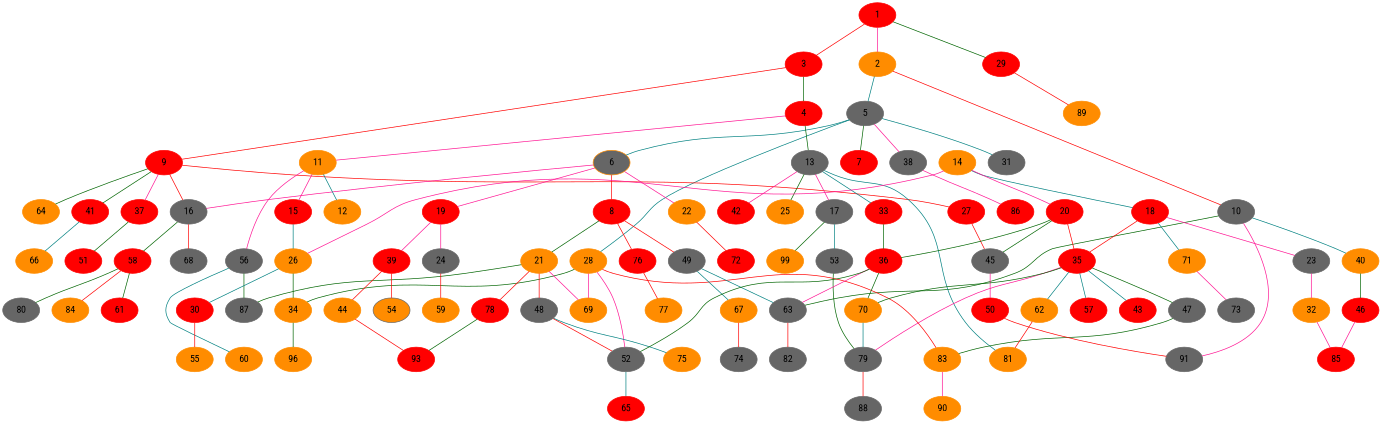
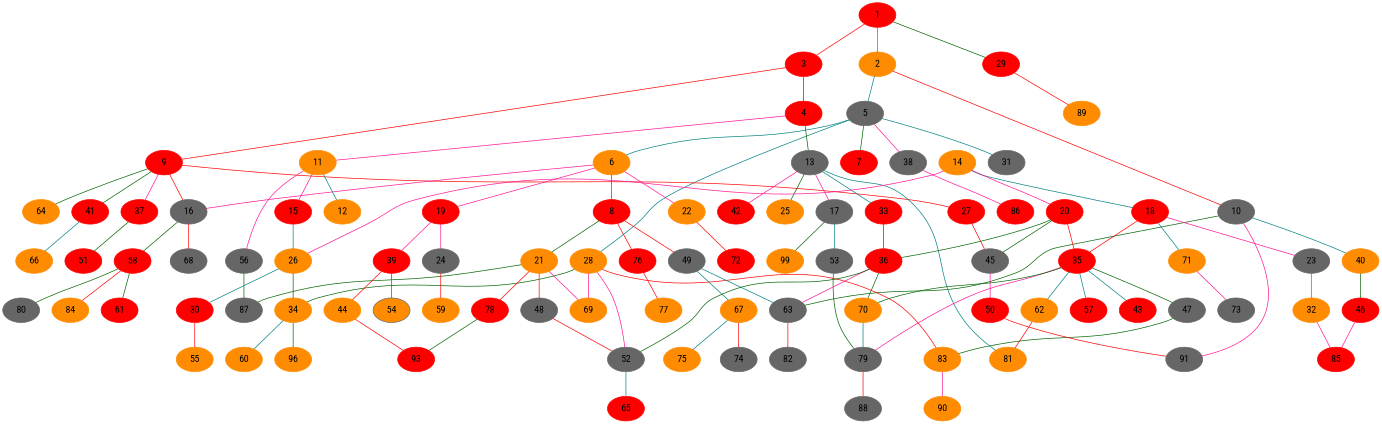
(612, 163) -> (612, 163)
(166, 310) -> (269, 335)
(610, 336) -> (710, 335)
